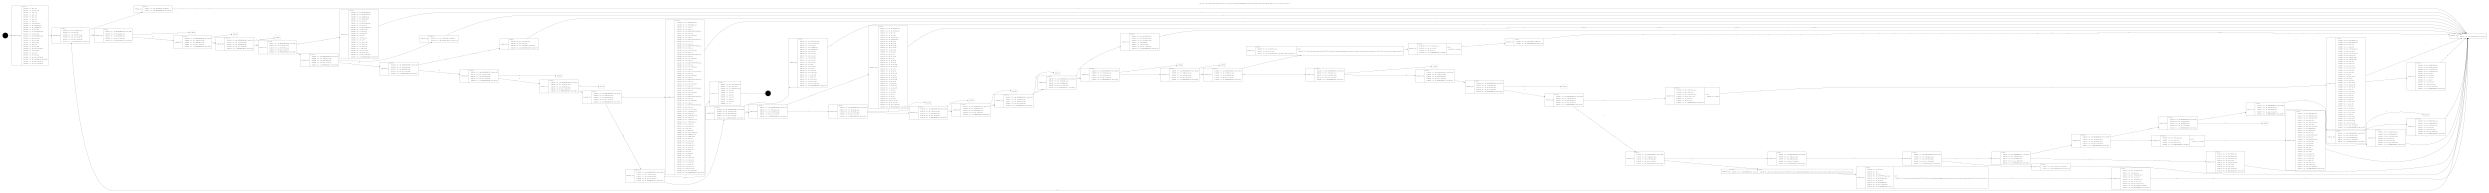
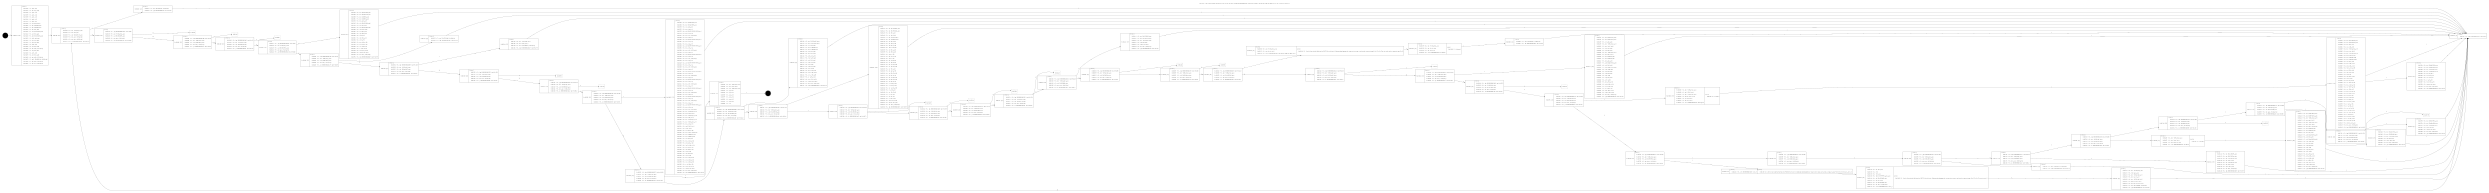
none -> (1605, 67)
